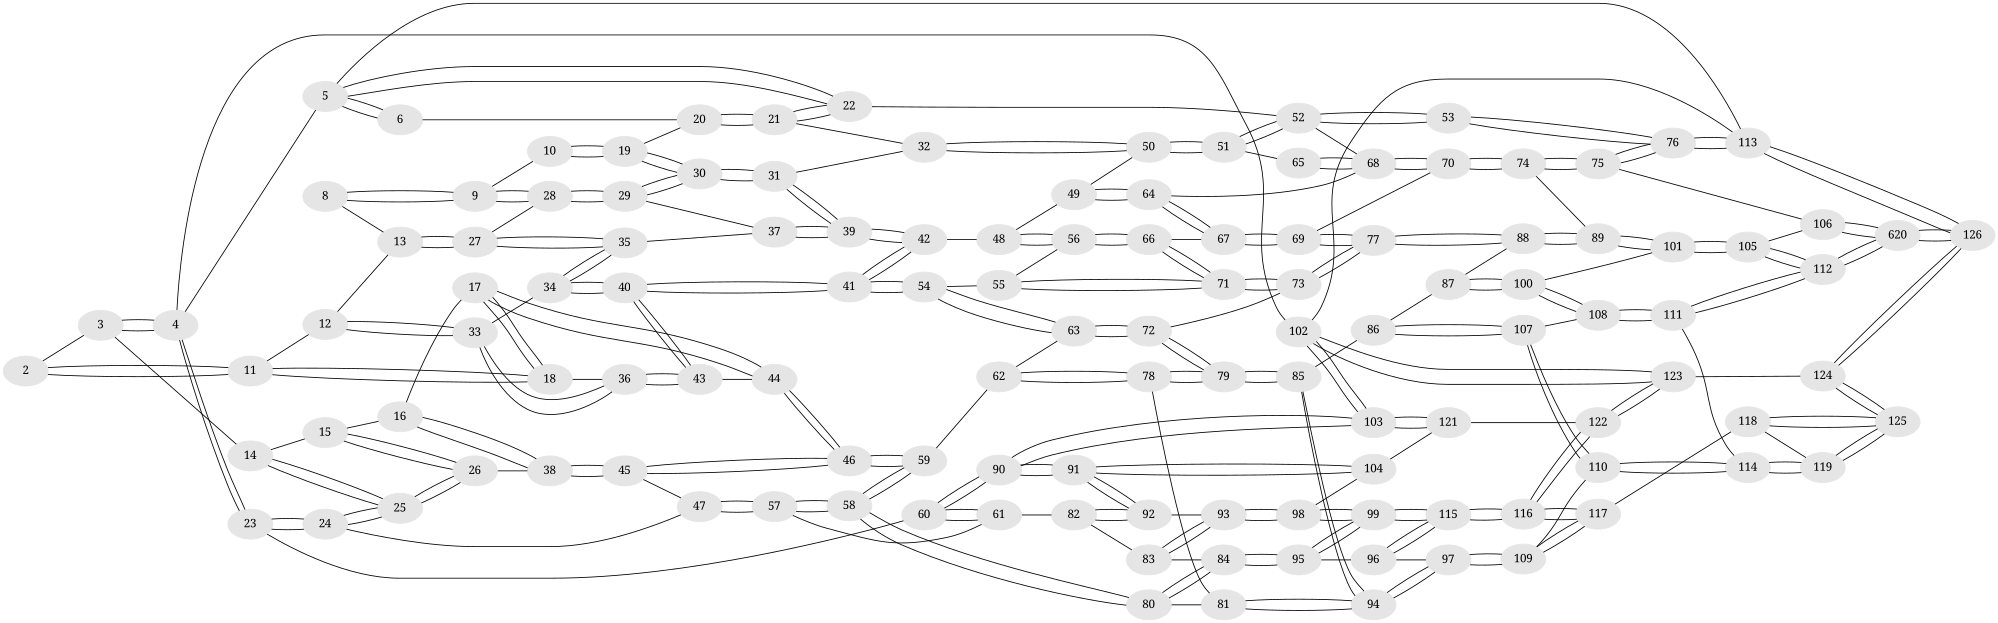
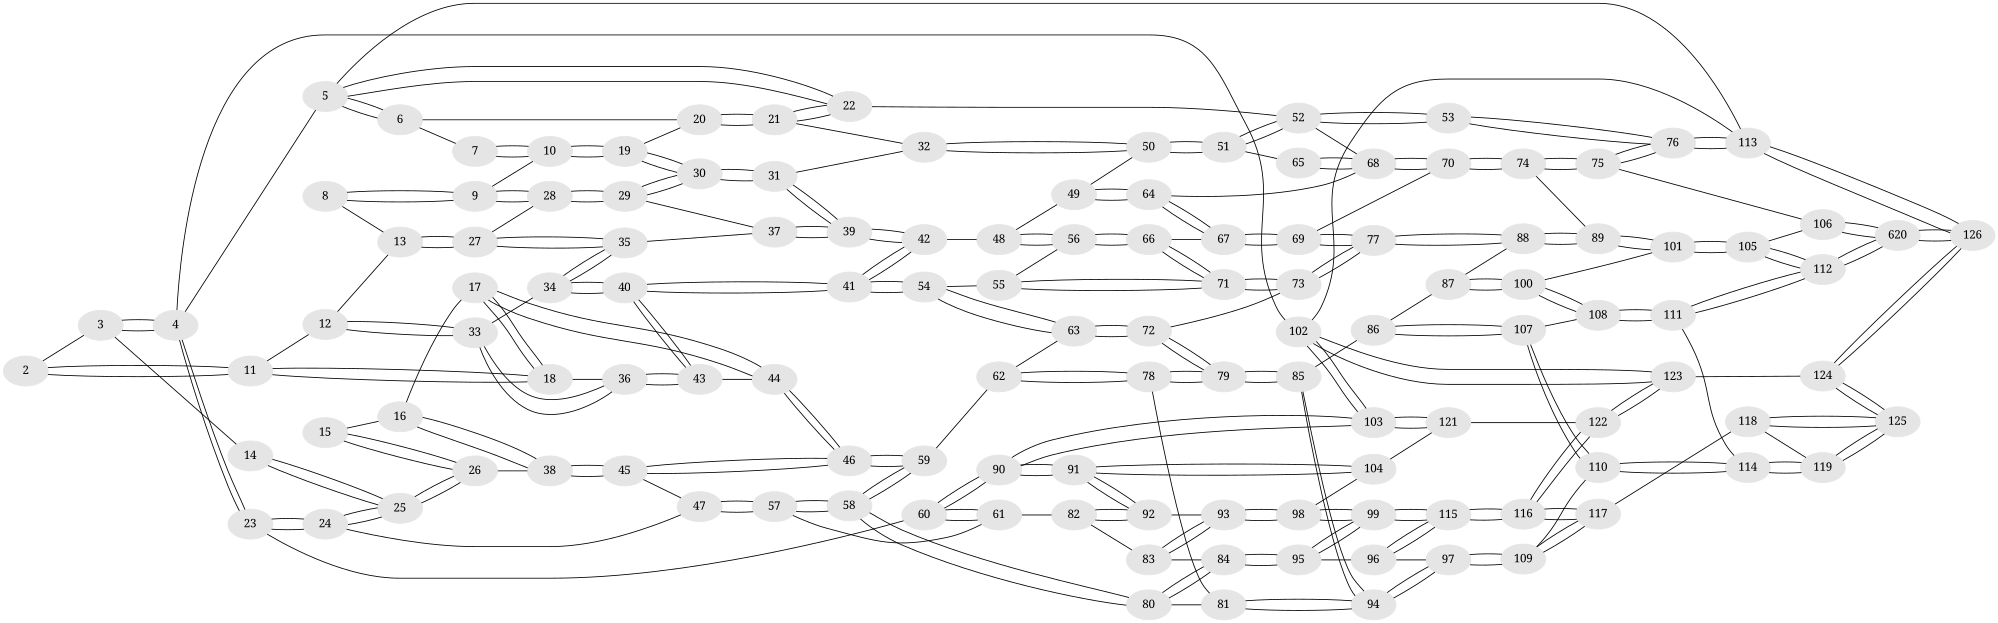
none -> (475, 151)
(288, 444) -> none
